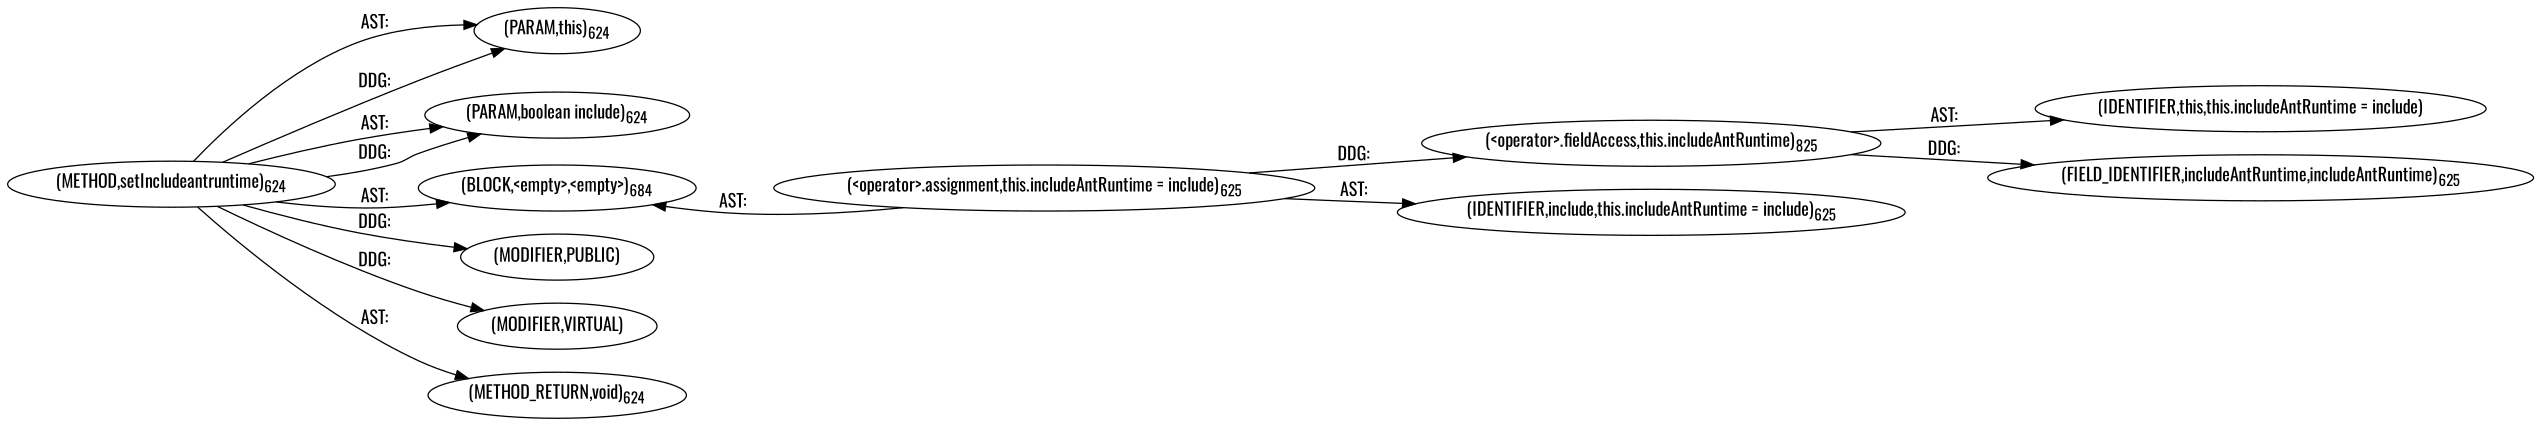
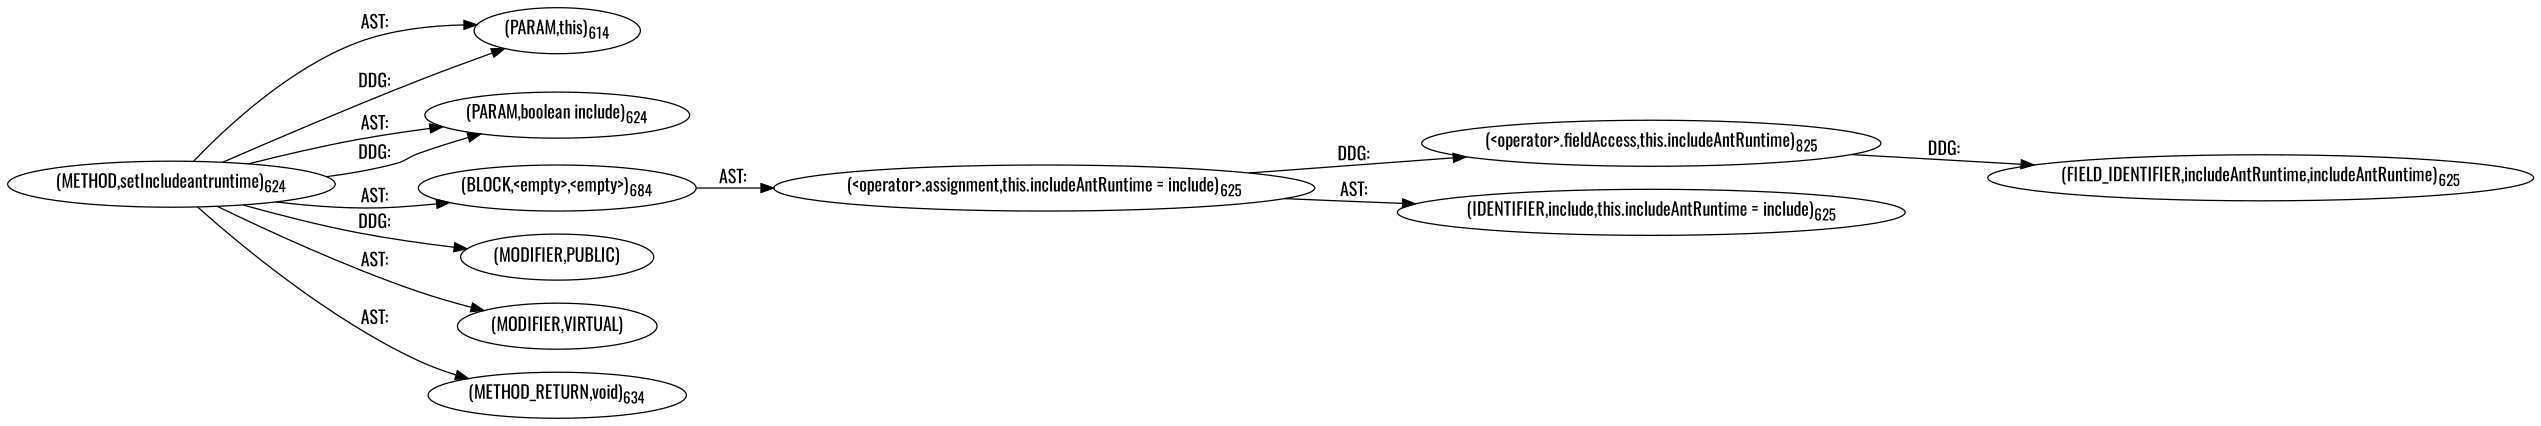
(599, 29) -> (599, 29)
(2261, 109) -> none
(784, 214) -> (729, 188)
(377, 262) -> (377, 262)
(635, 393) -> (635, 393)
